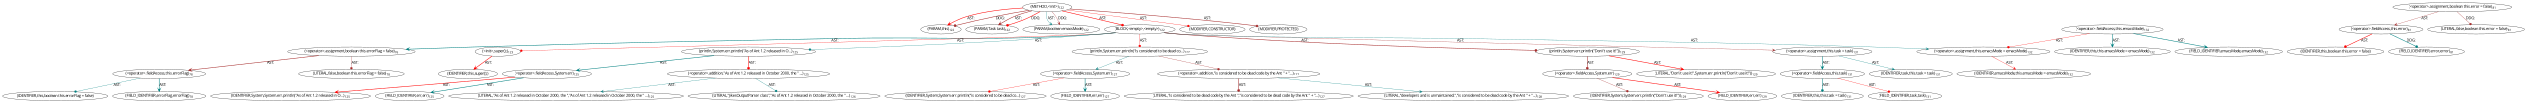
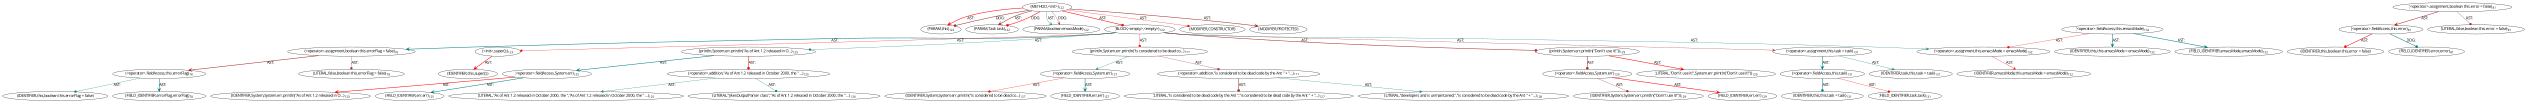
(1163, 16) -> (1163, 16)
(2418, 18) -> (2418, 18)
(2471, 18) -> (2470, 18)
